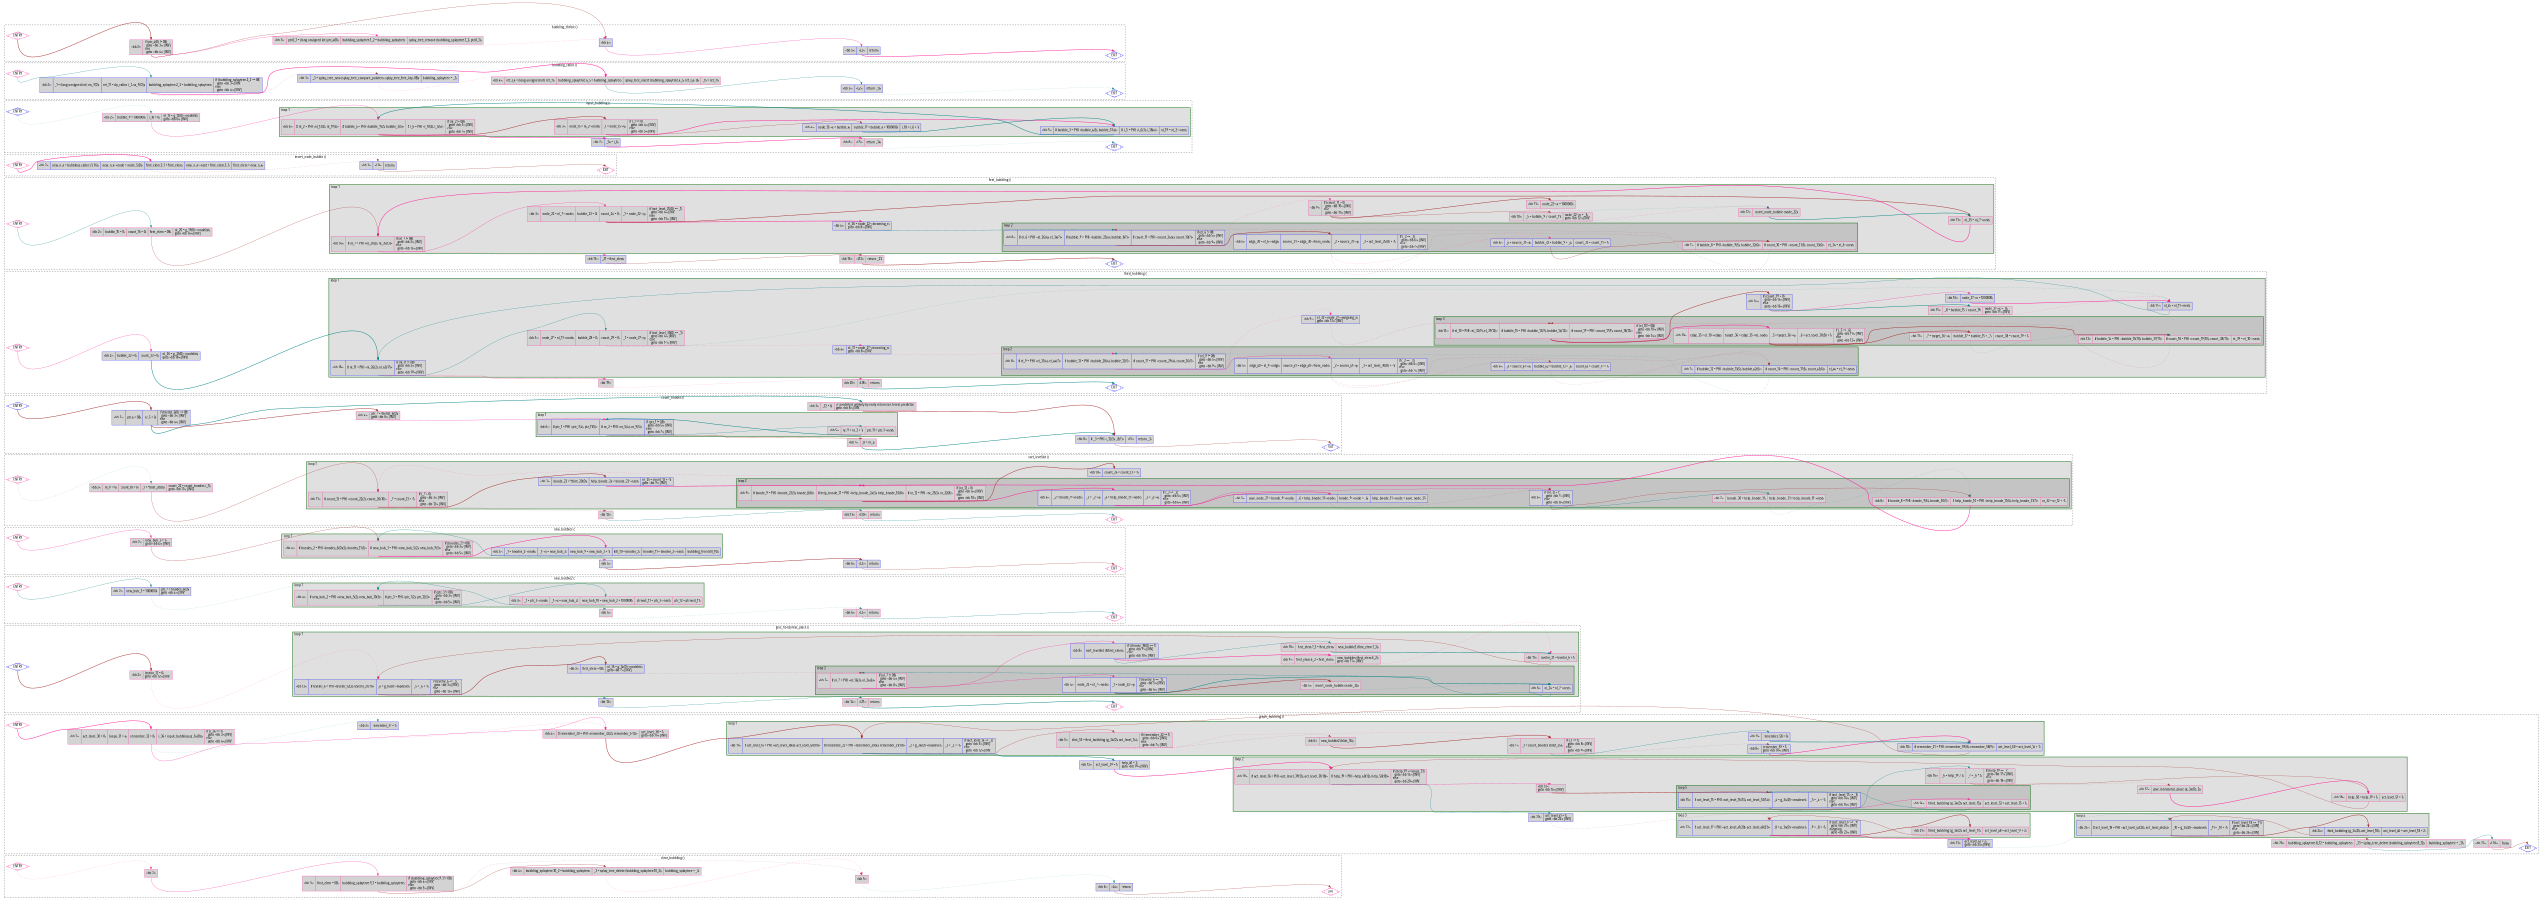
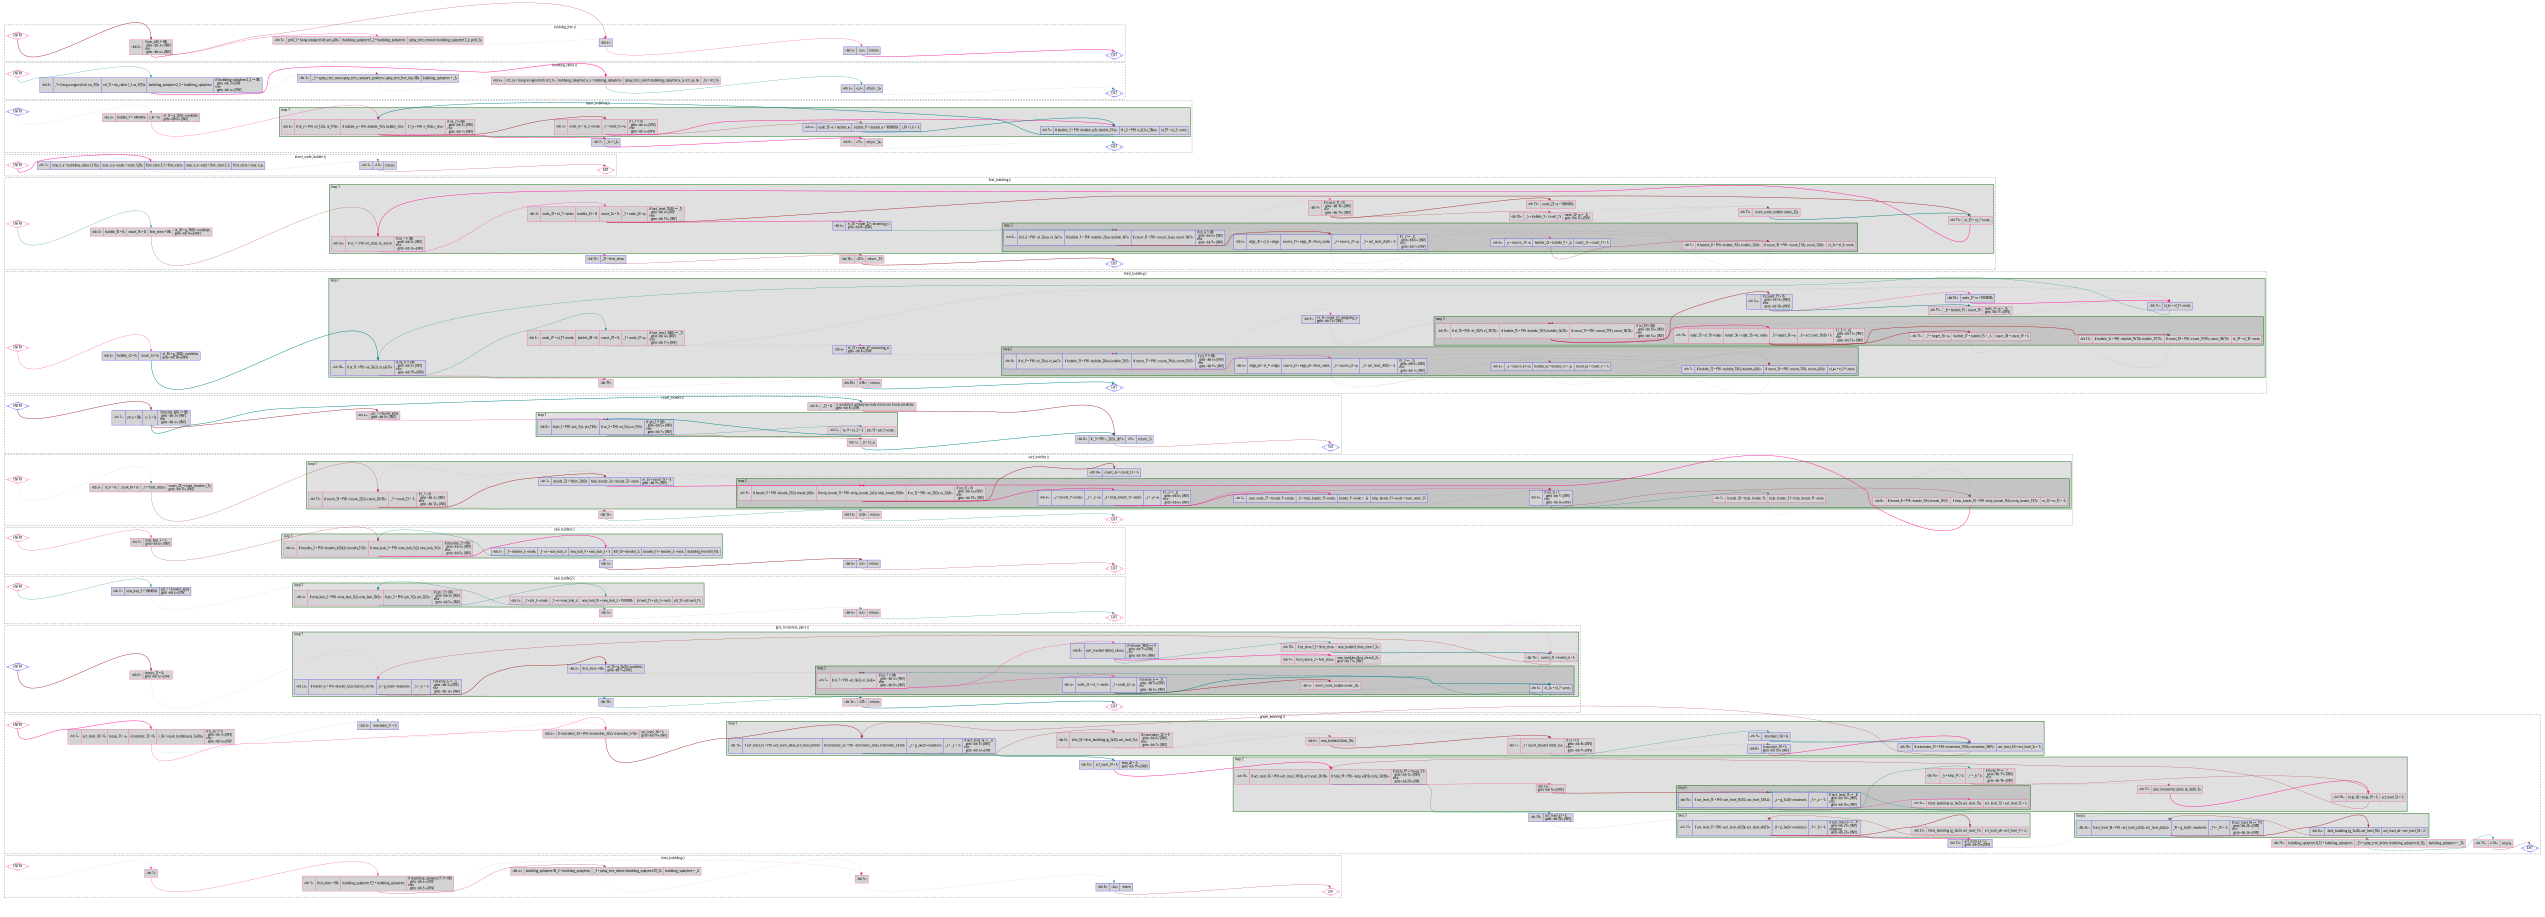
(565, 27) -> (565, 27)
(2506, 843) -> (2507, 843)
